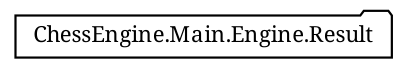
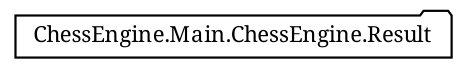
(204, 37) -> (234, 37)
